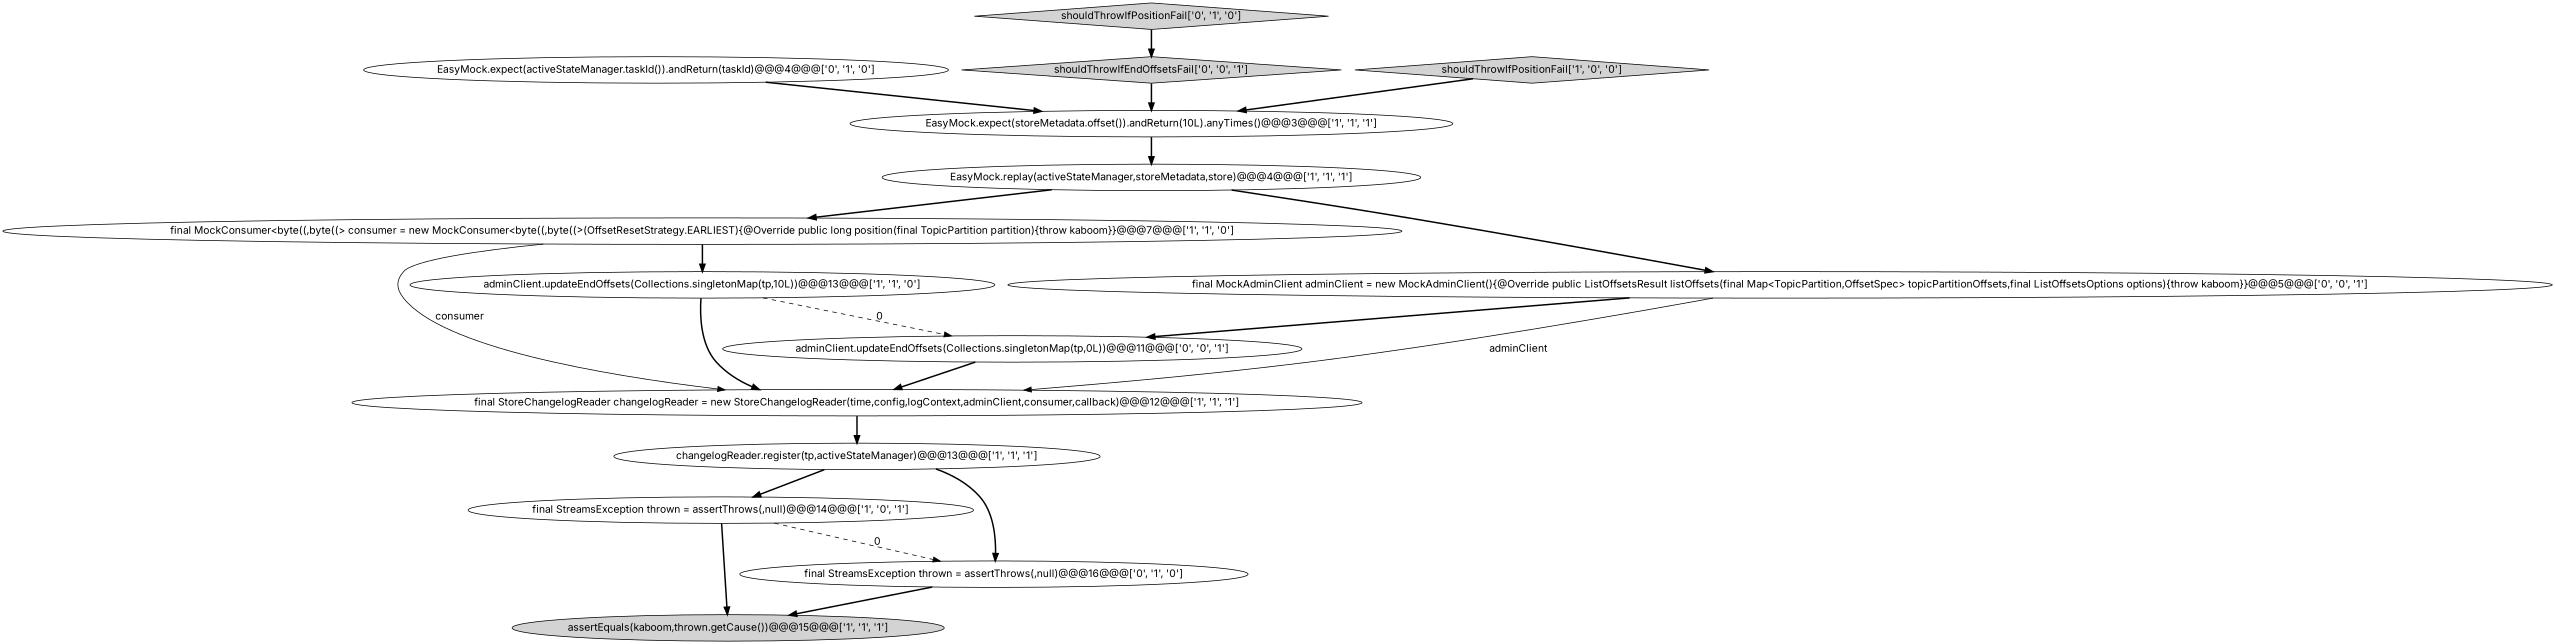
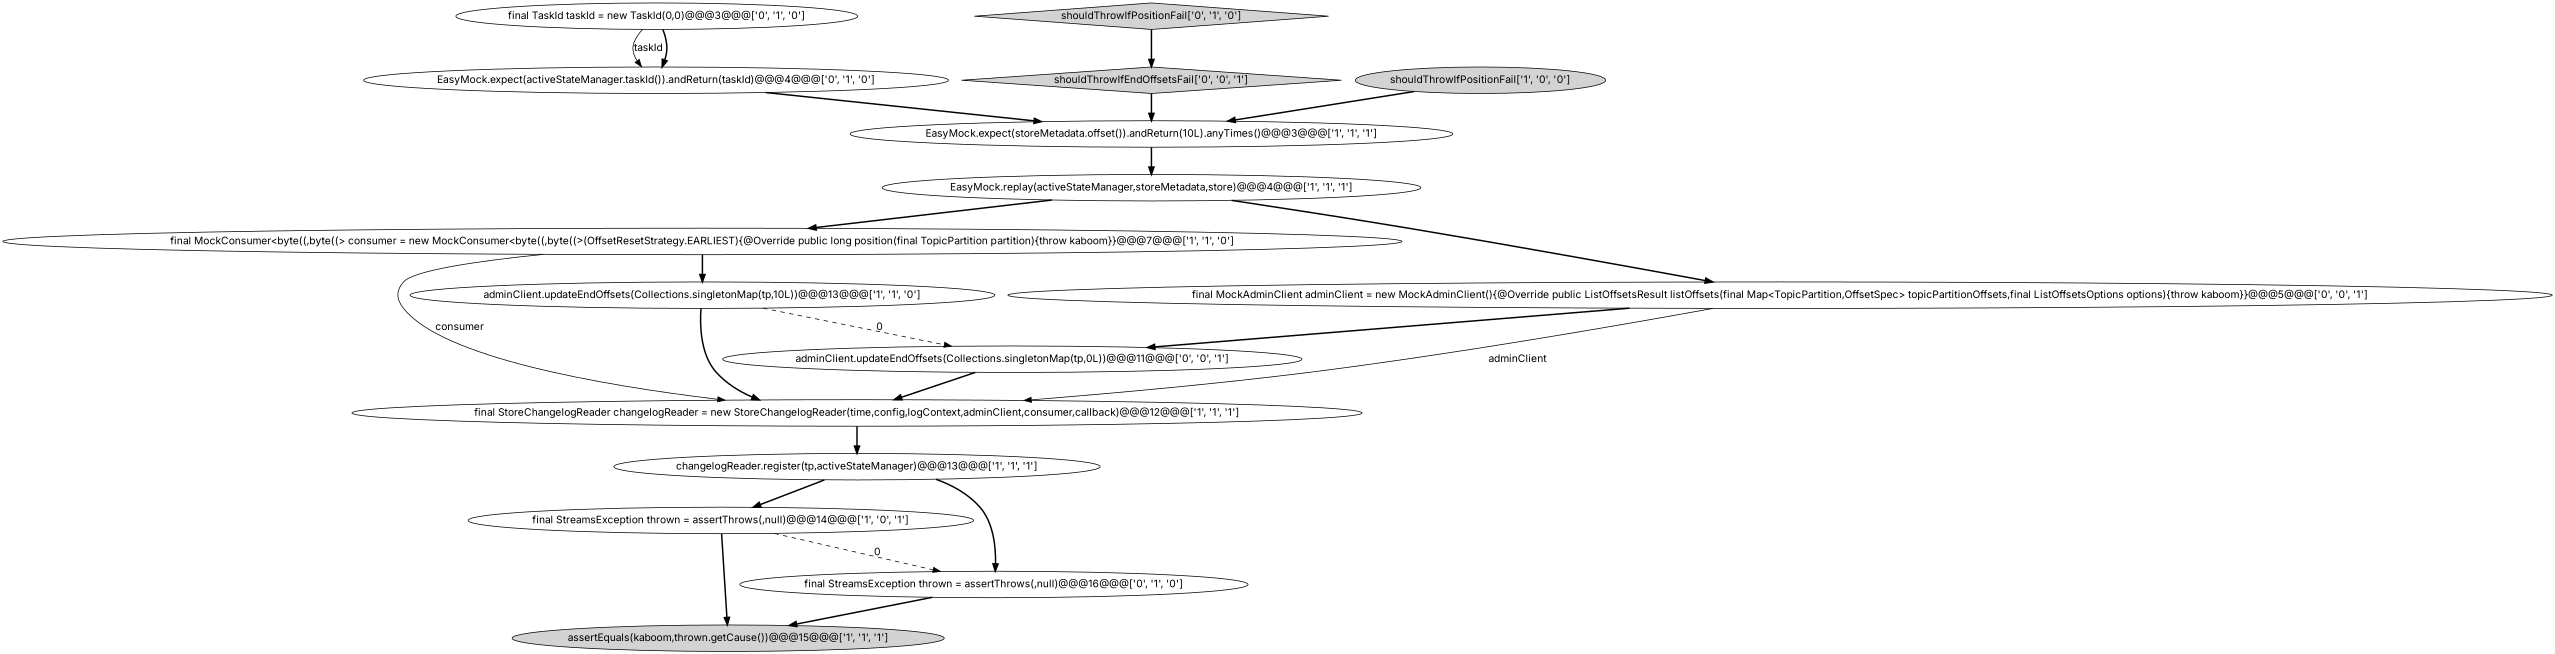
none -> (657, 16)
(1532, 70) -> (1480, 80)
